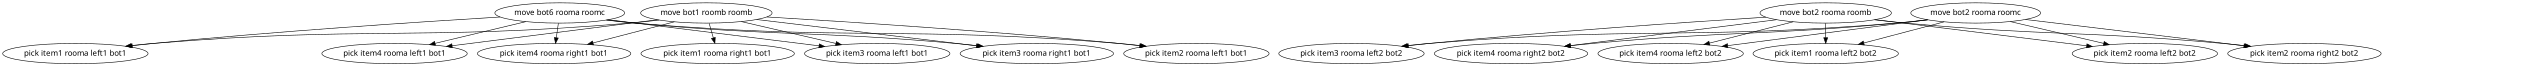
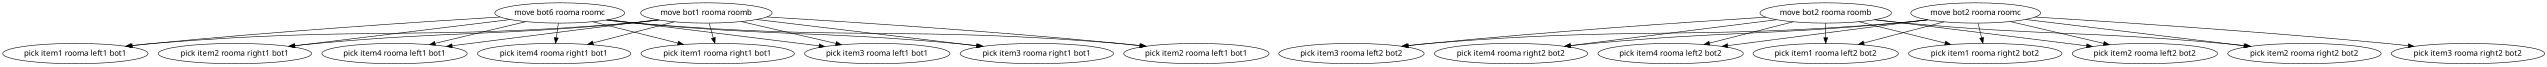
(706, 13) -> (706, 13)
none -> (642, 34)
none -> (235, 54)
none -> (1985, 54)
none -> (2468, 54)
